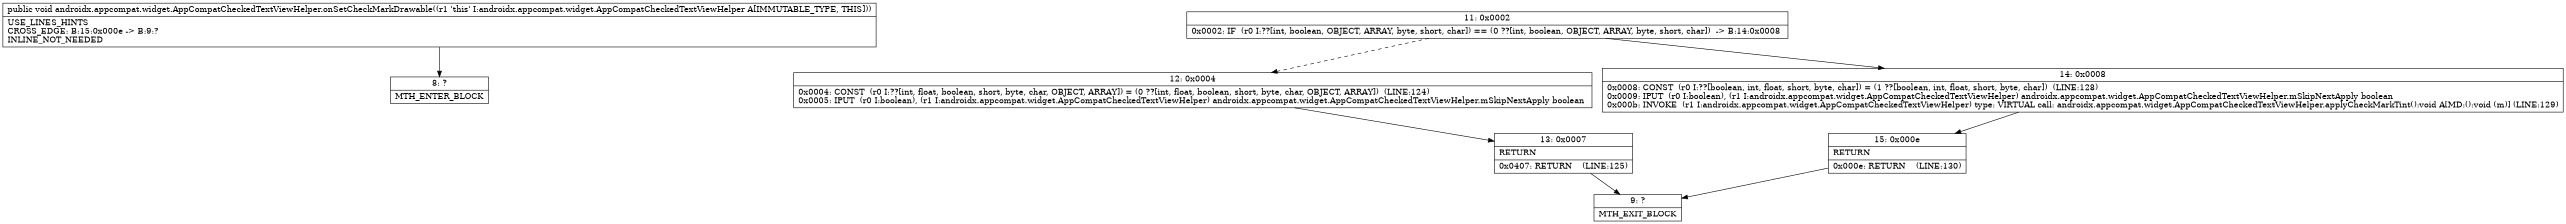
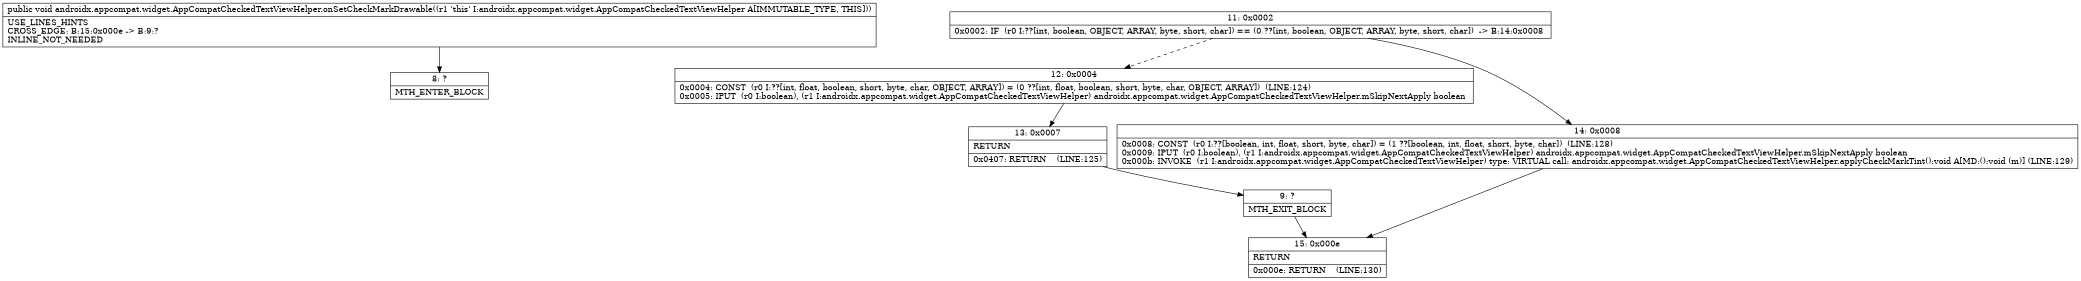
(1758, 183) -> (1299, 225)
